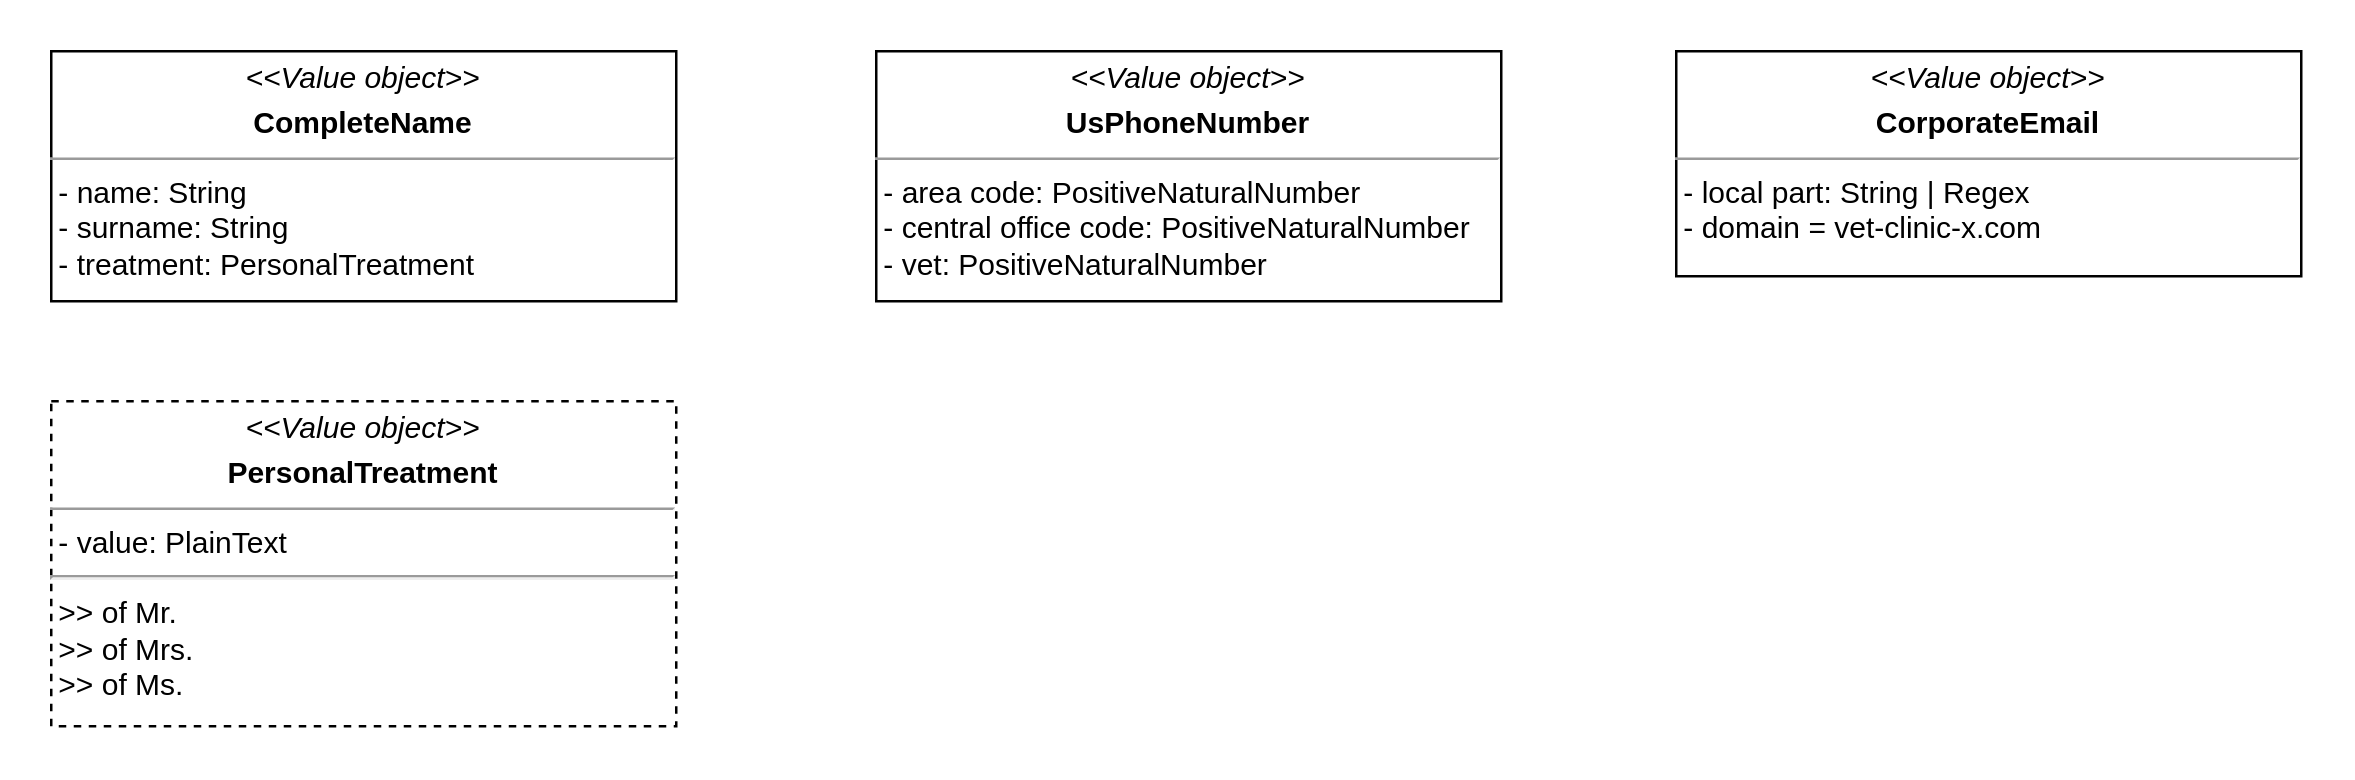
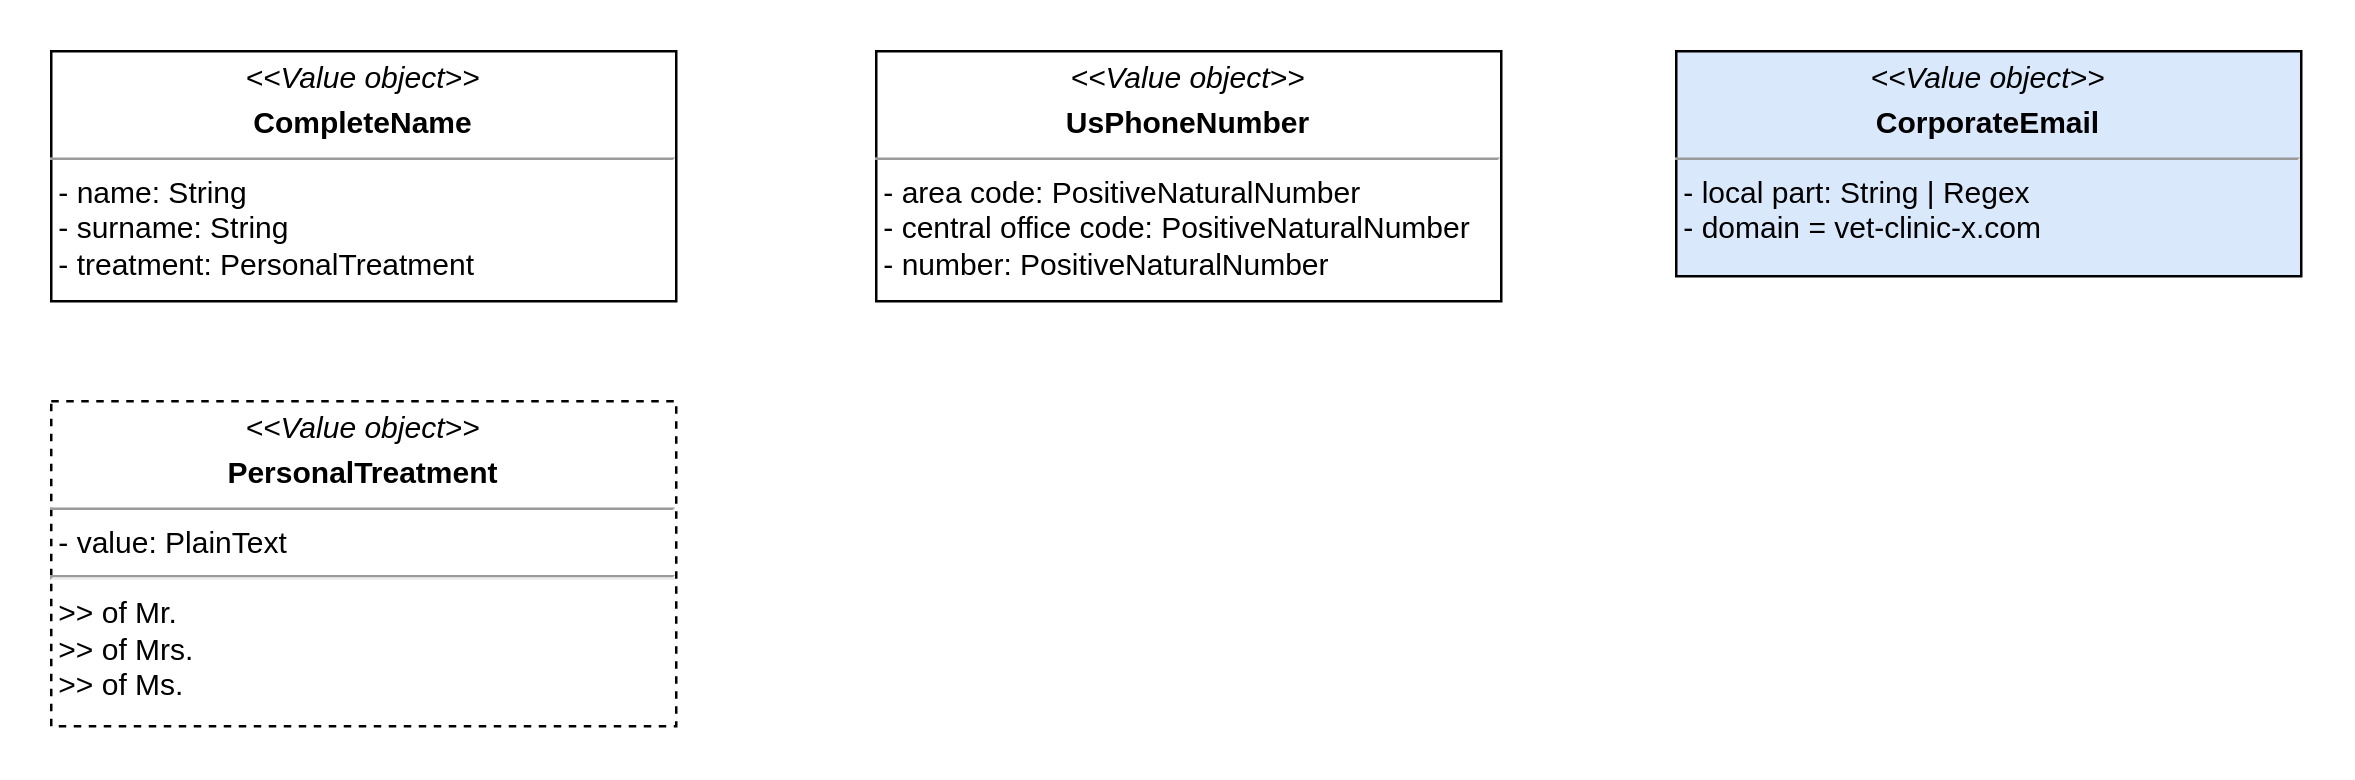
(1191, 159) -> (1191, 159)
(1989, 164) -> (1989, 164)
